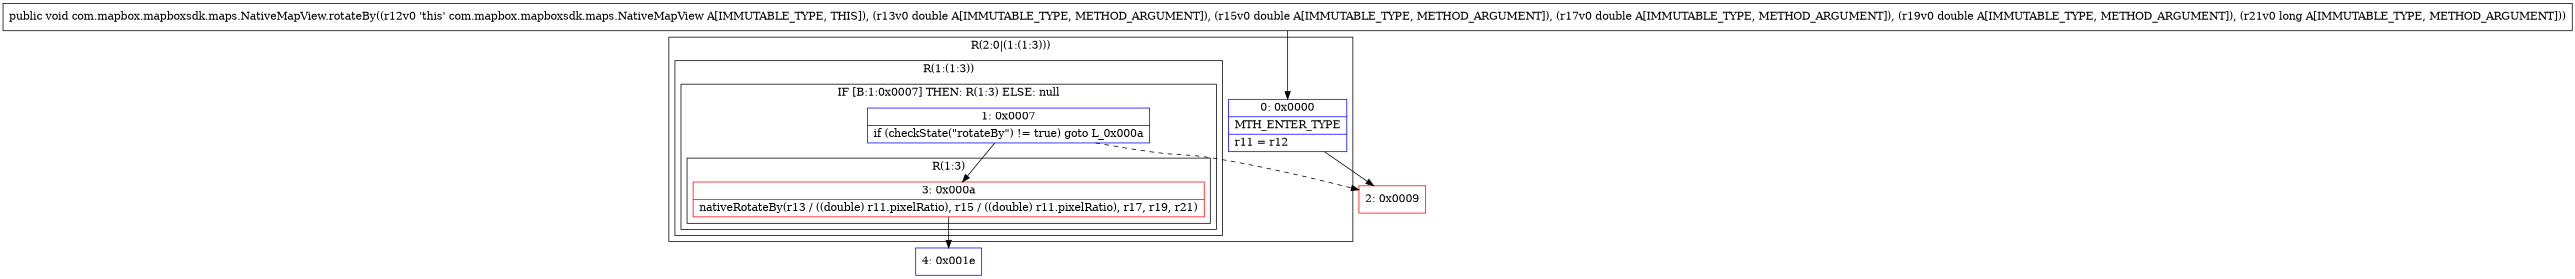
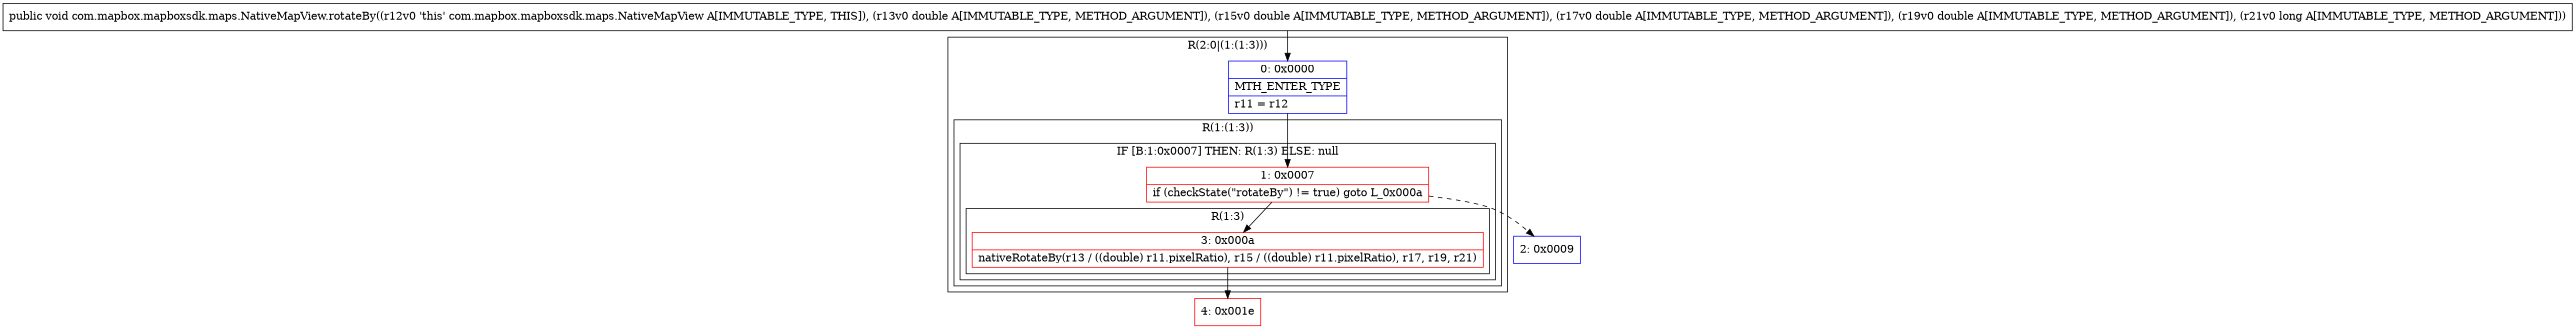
(1009, 126) -> (1288, 185)
(1346, 167) -> (1288, 136)
(1392, 199) -> (1547, 250)
(949, 262) -> (1228, 312)
